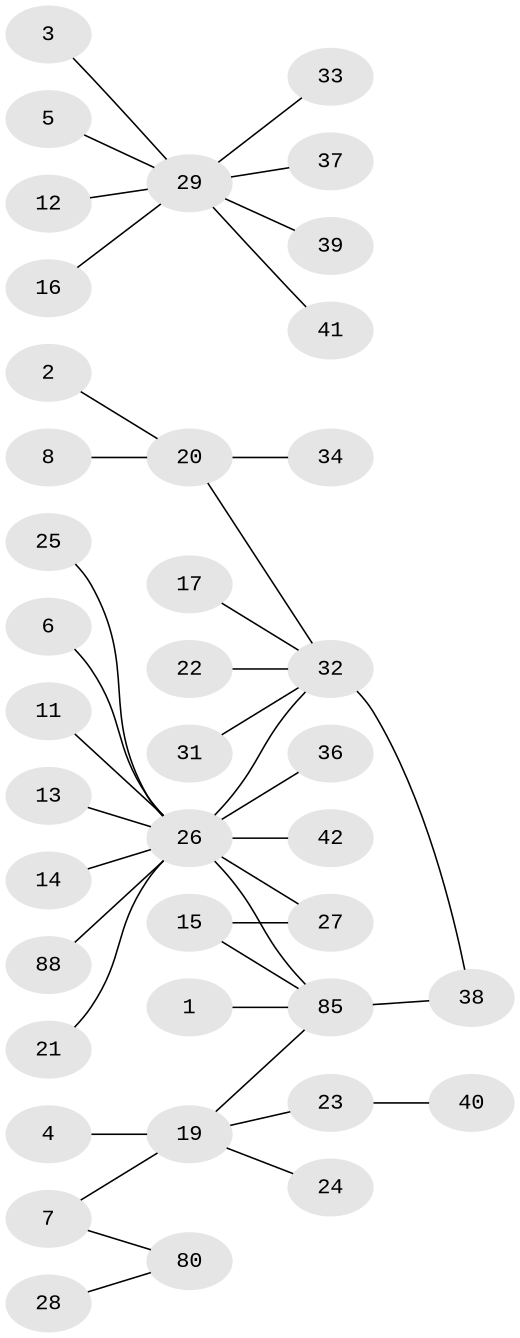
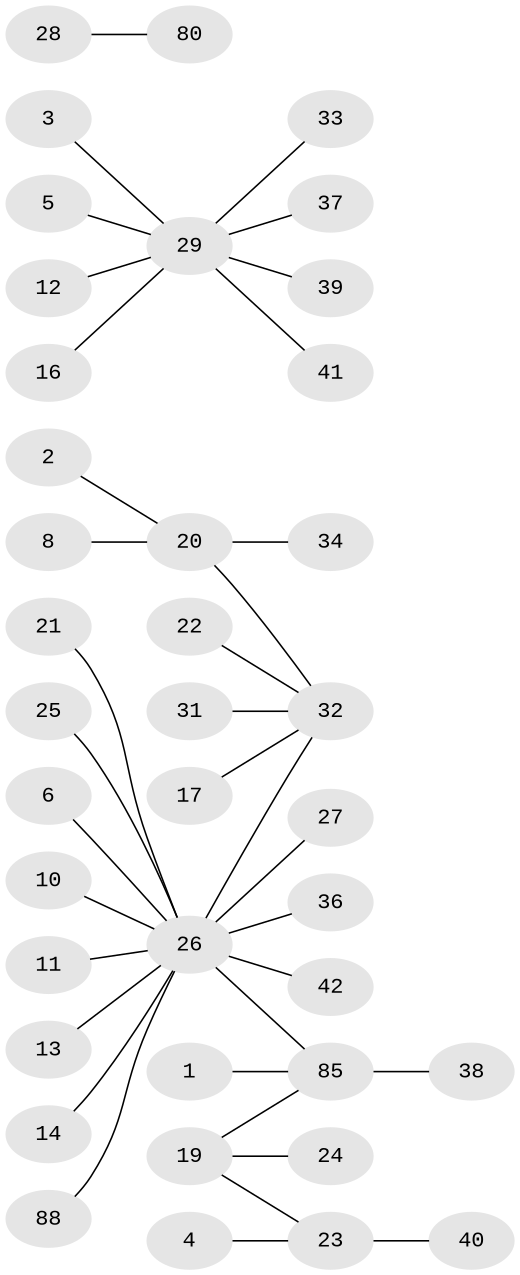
(425, 825) -> none
none -> (49, 880)
(190, 923) -> none
(119, 1134) -> (260, 1241)
(49, 1219) -> none
